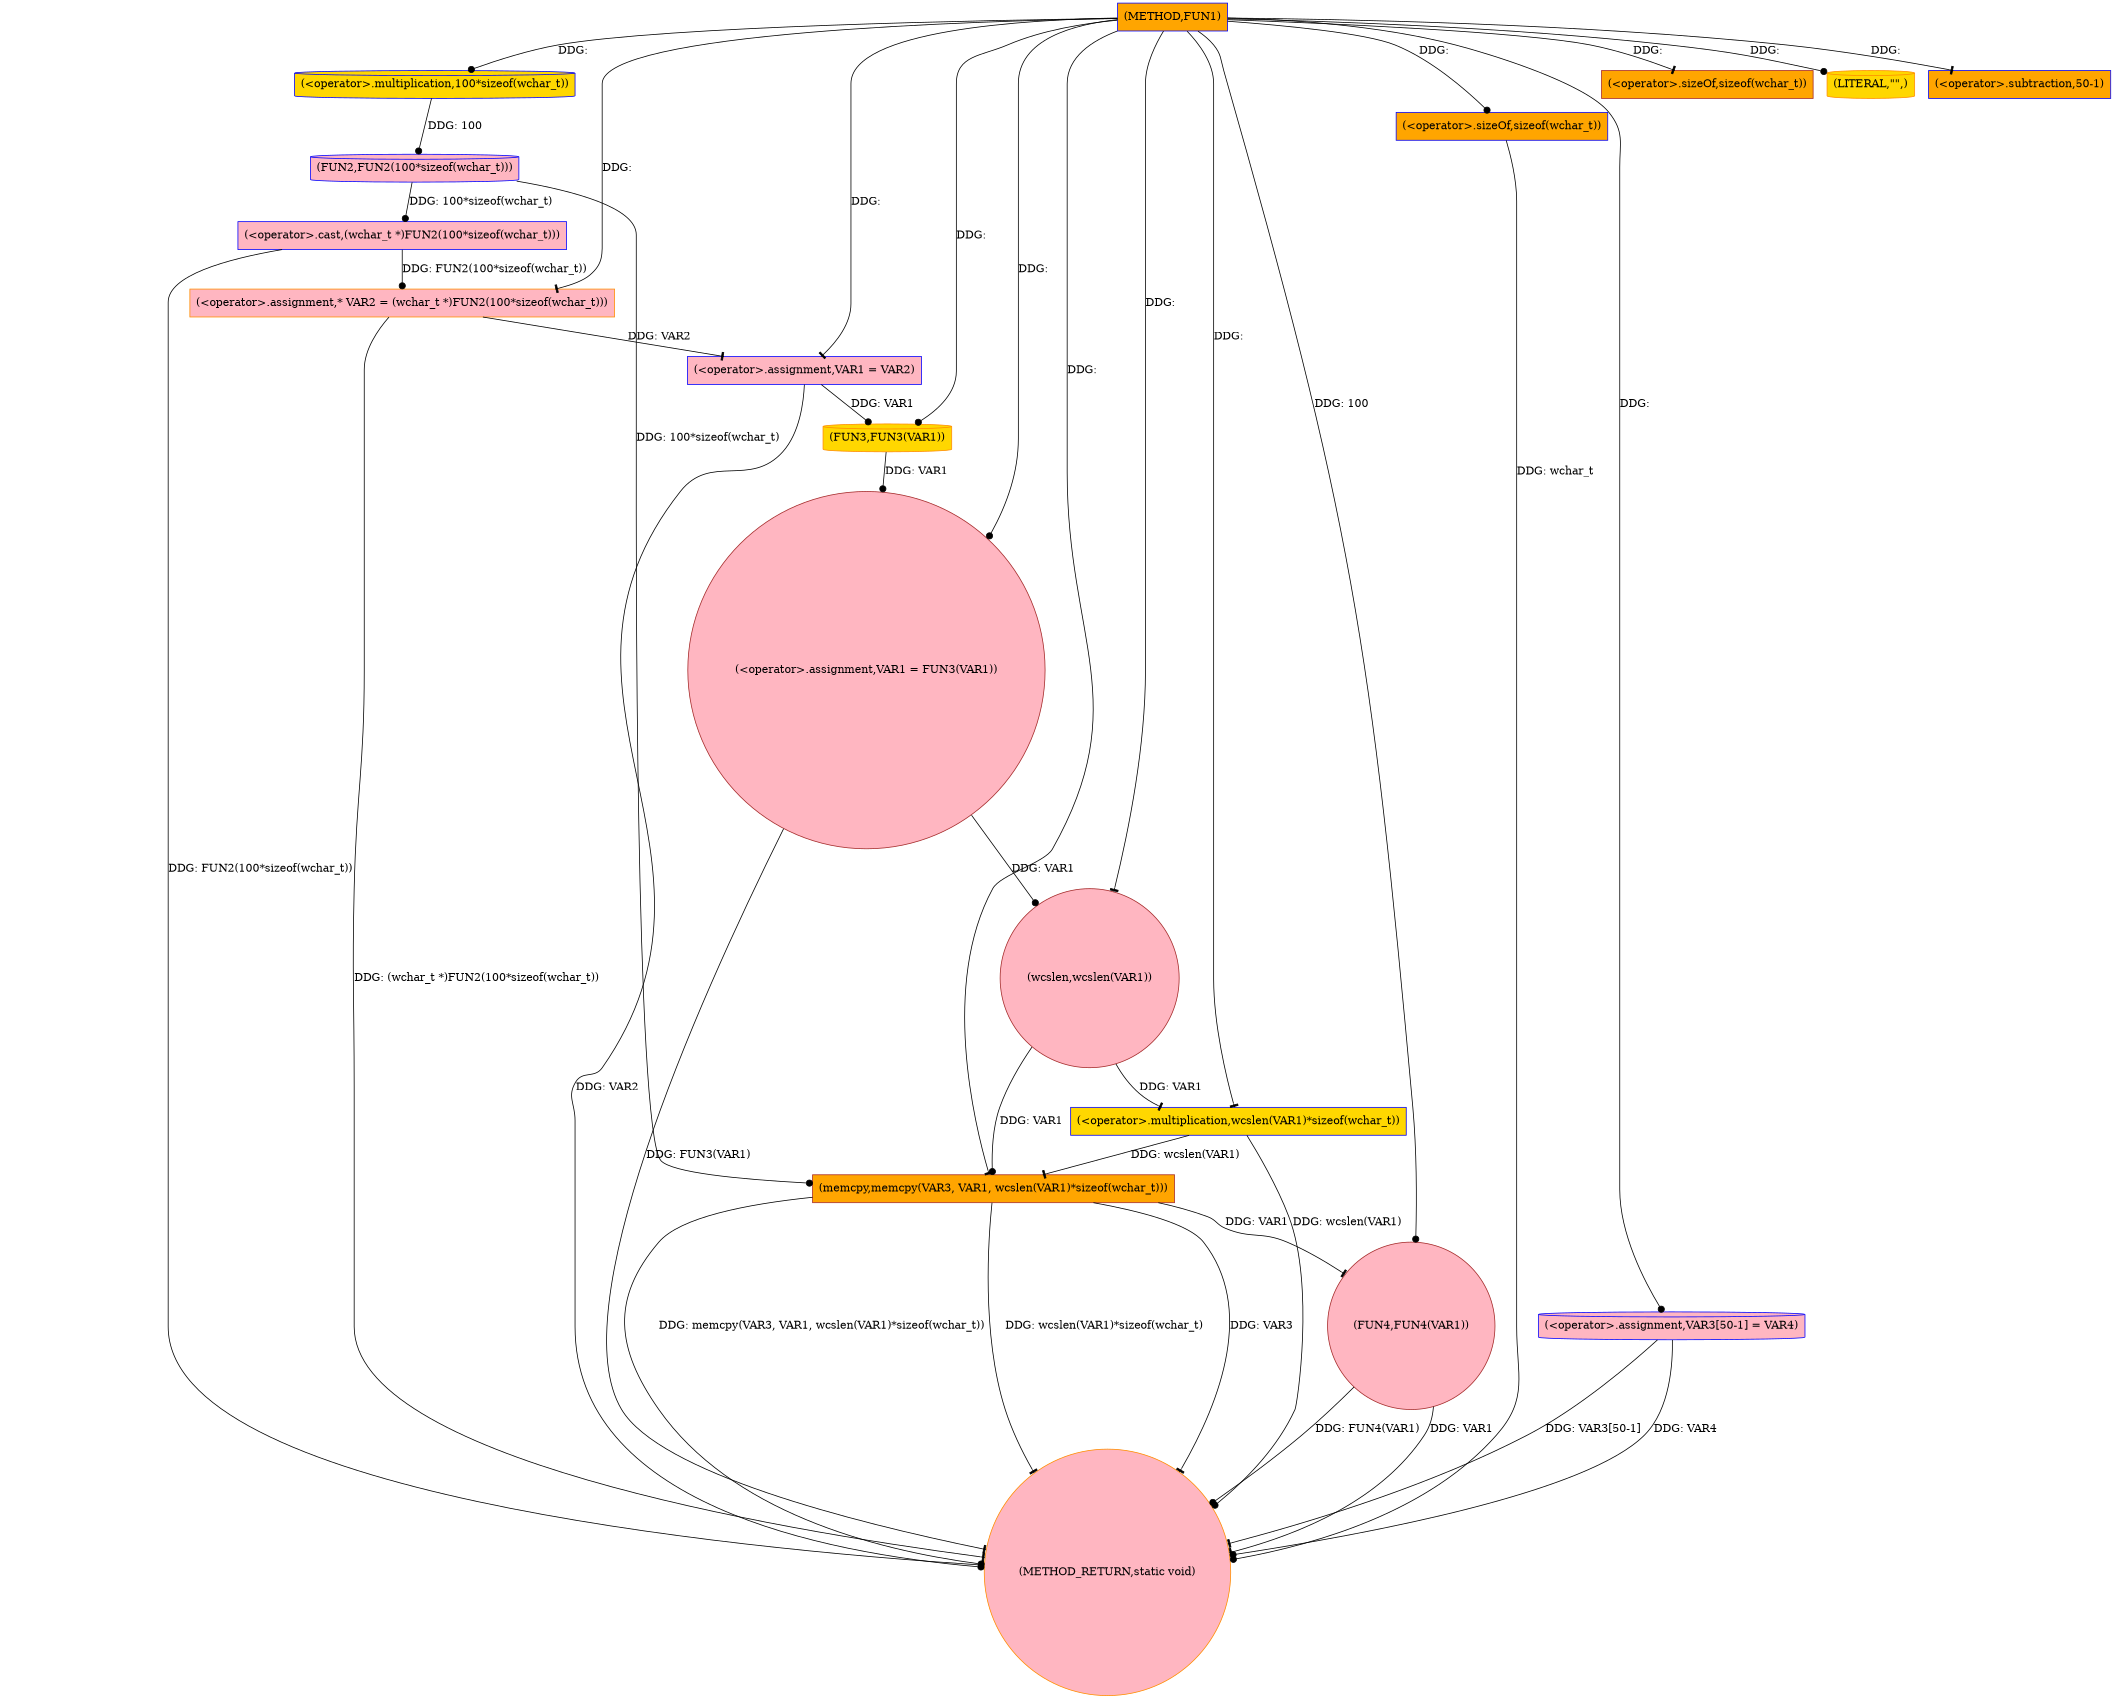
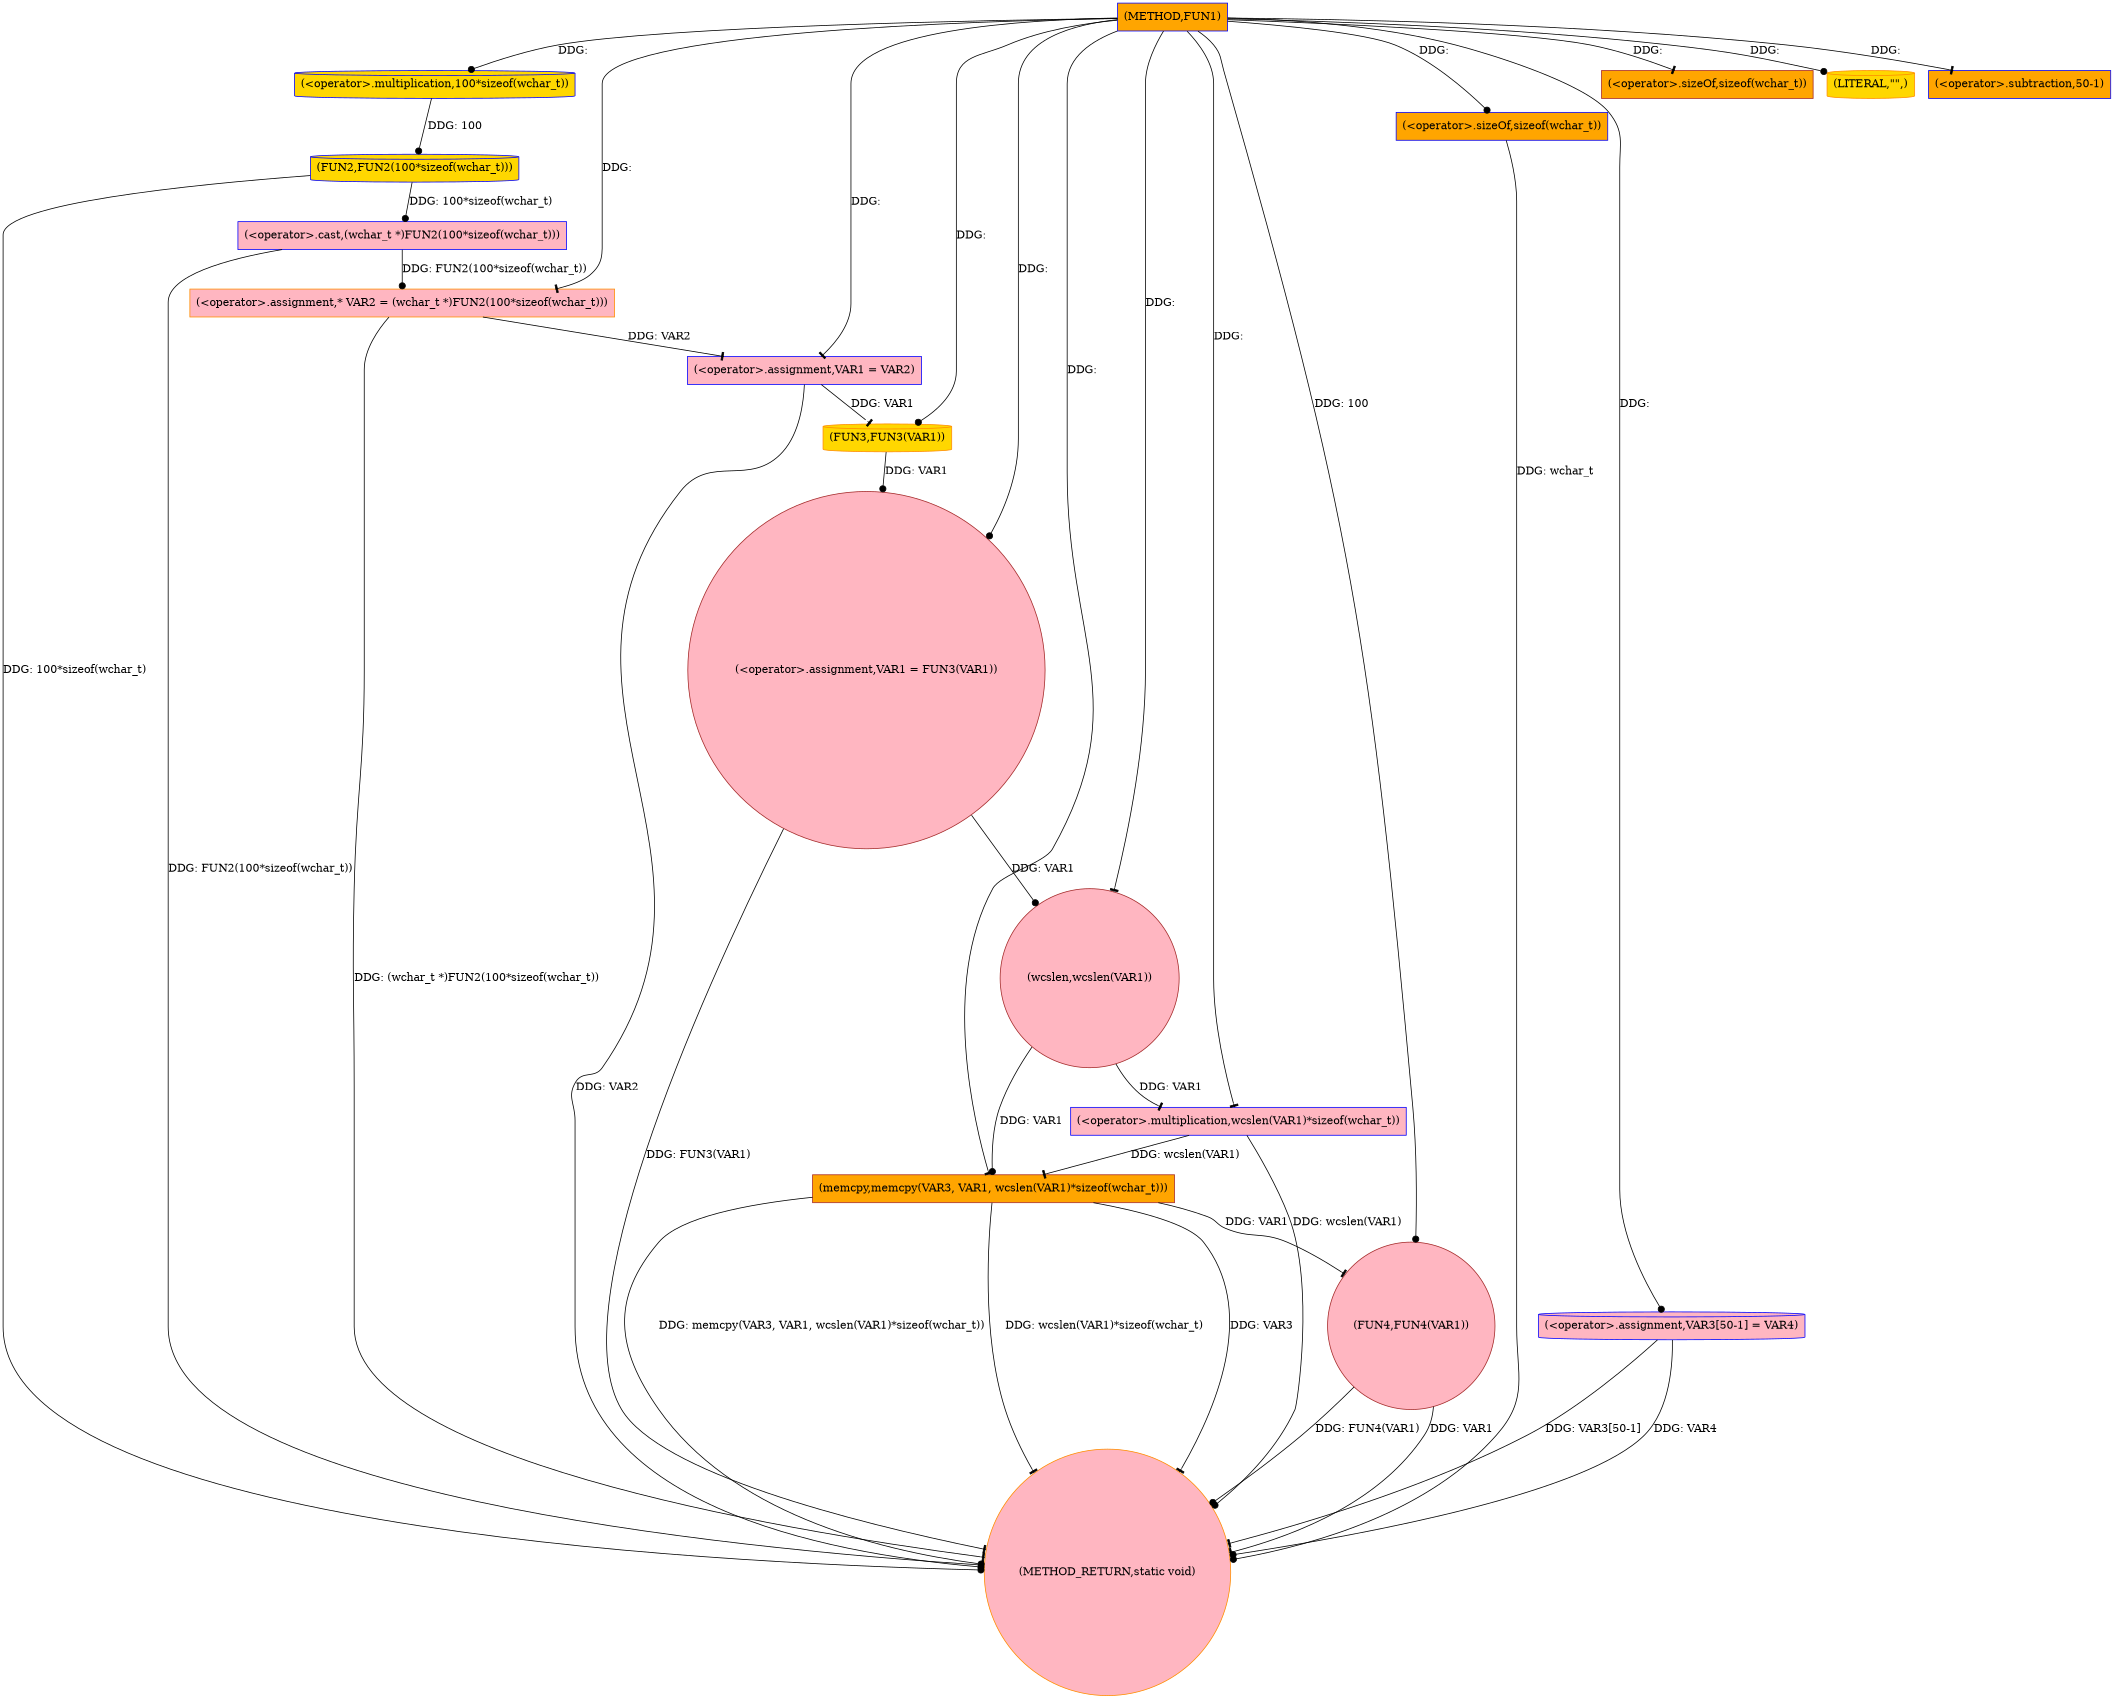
(415, 168) -> (415, 168)
(843, 402) -> (843, 402)
(637, 704) -> (3, 1145)
(1238, 1121) -> (1238, 1121)
